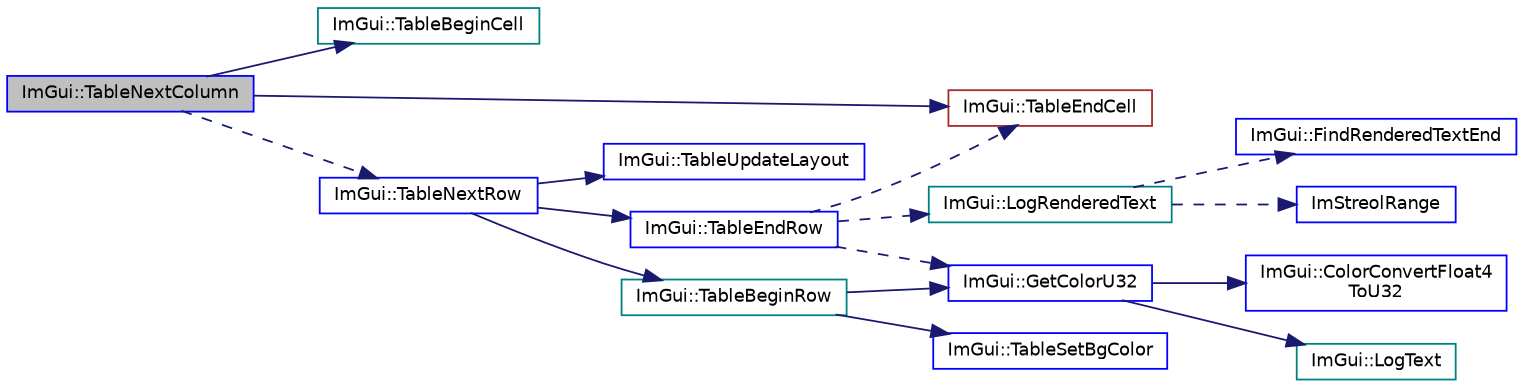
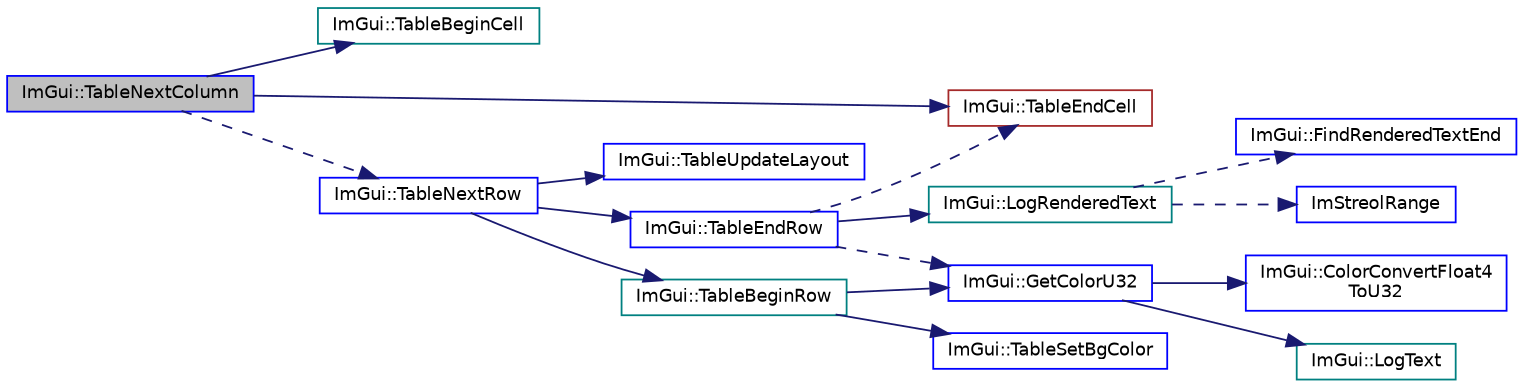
(874, 218) -> (874, 218)
